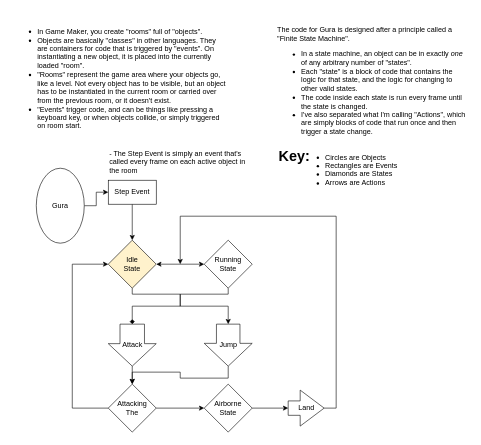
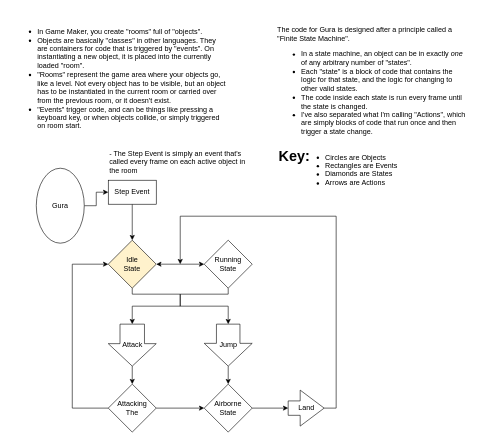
(132, 318) -> (132, 318)
(227, 378) -> (228, 378)
